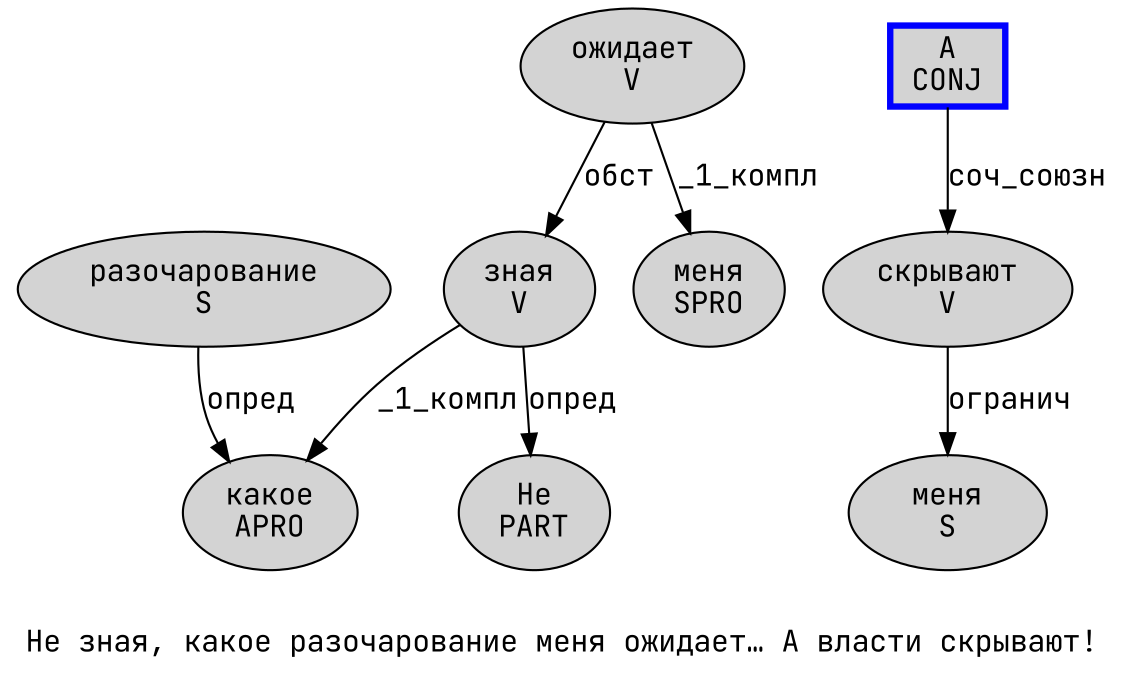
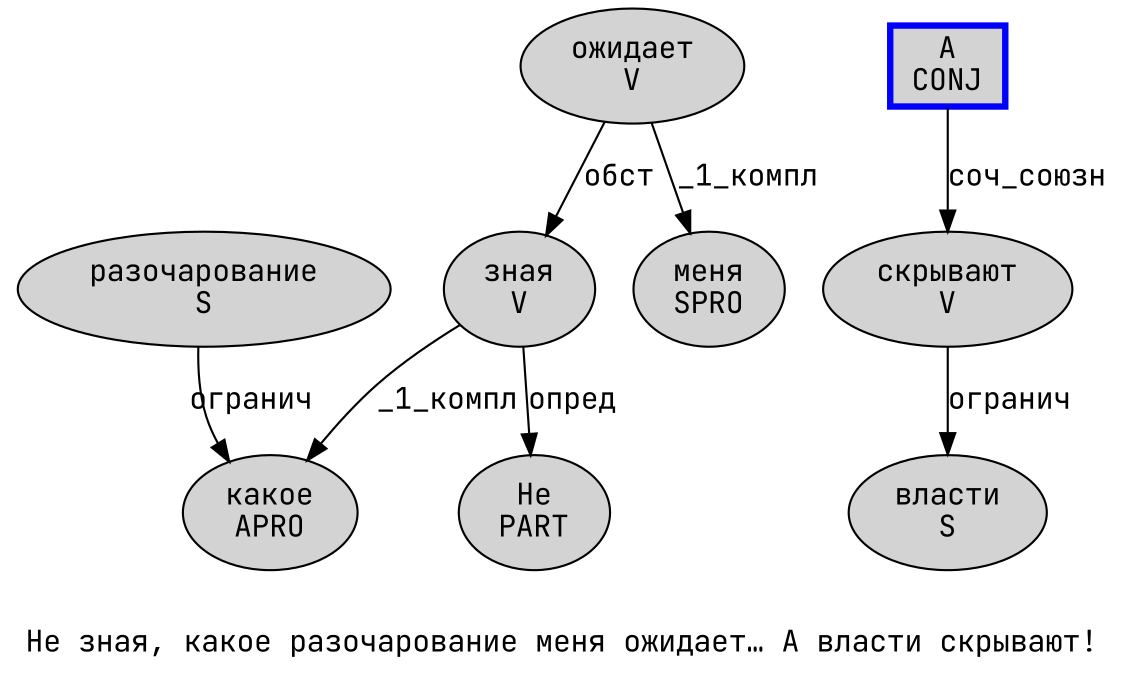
(251, 401) -> (251, 401)
(948, 513) -> (948, 513)
